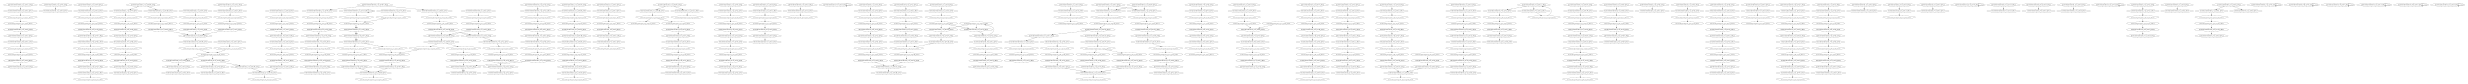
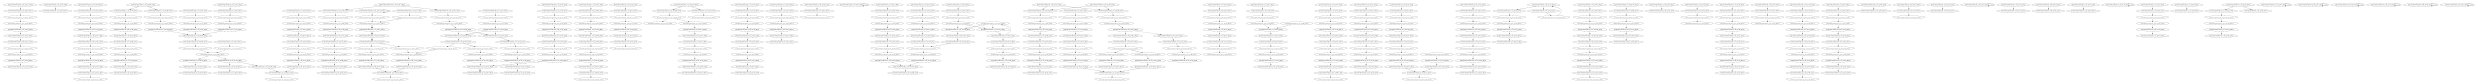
none -> (1076, 36)
